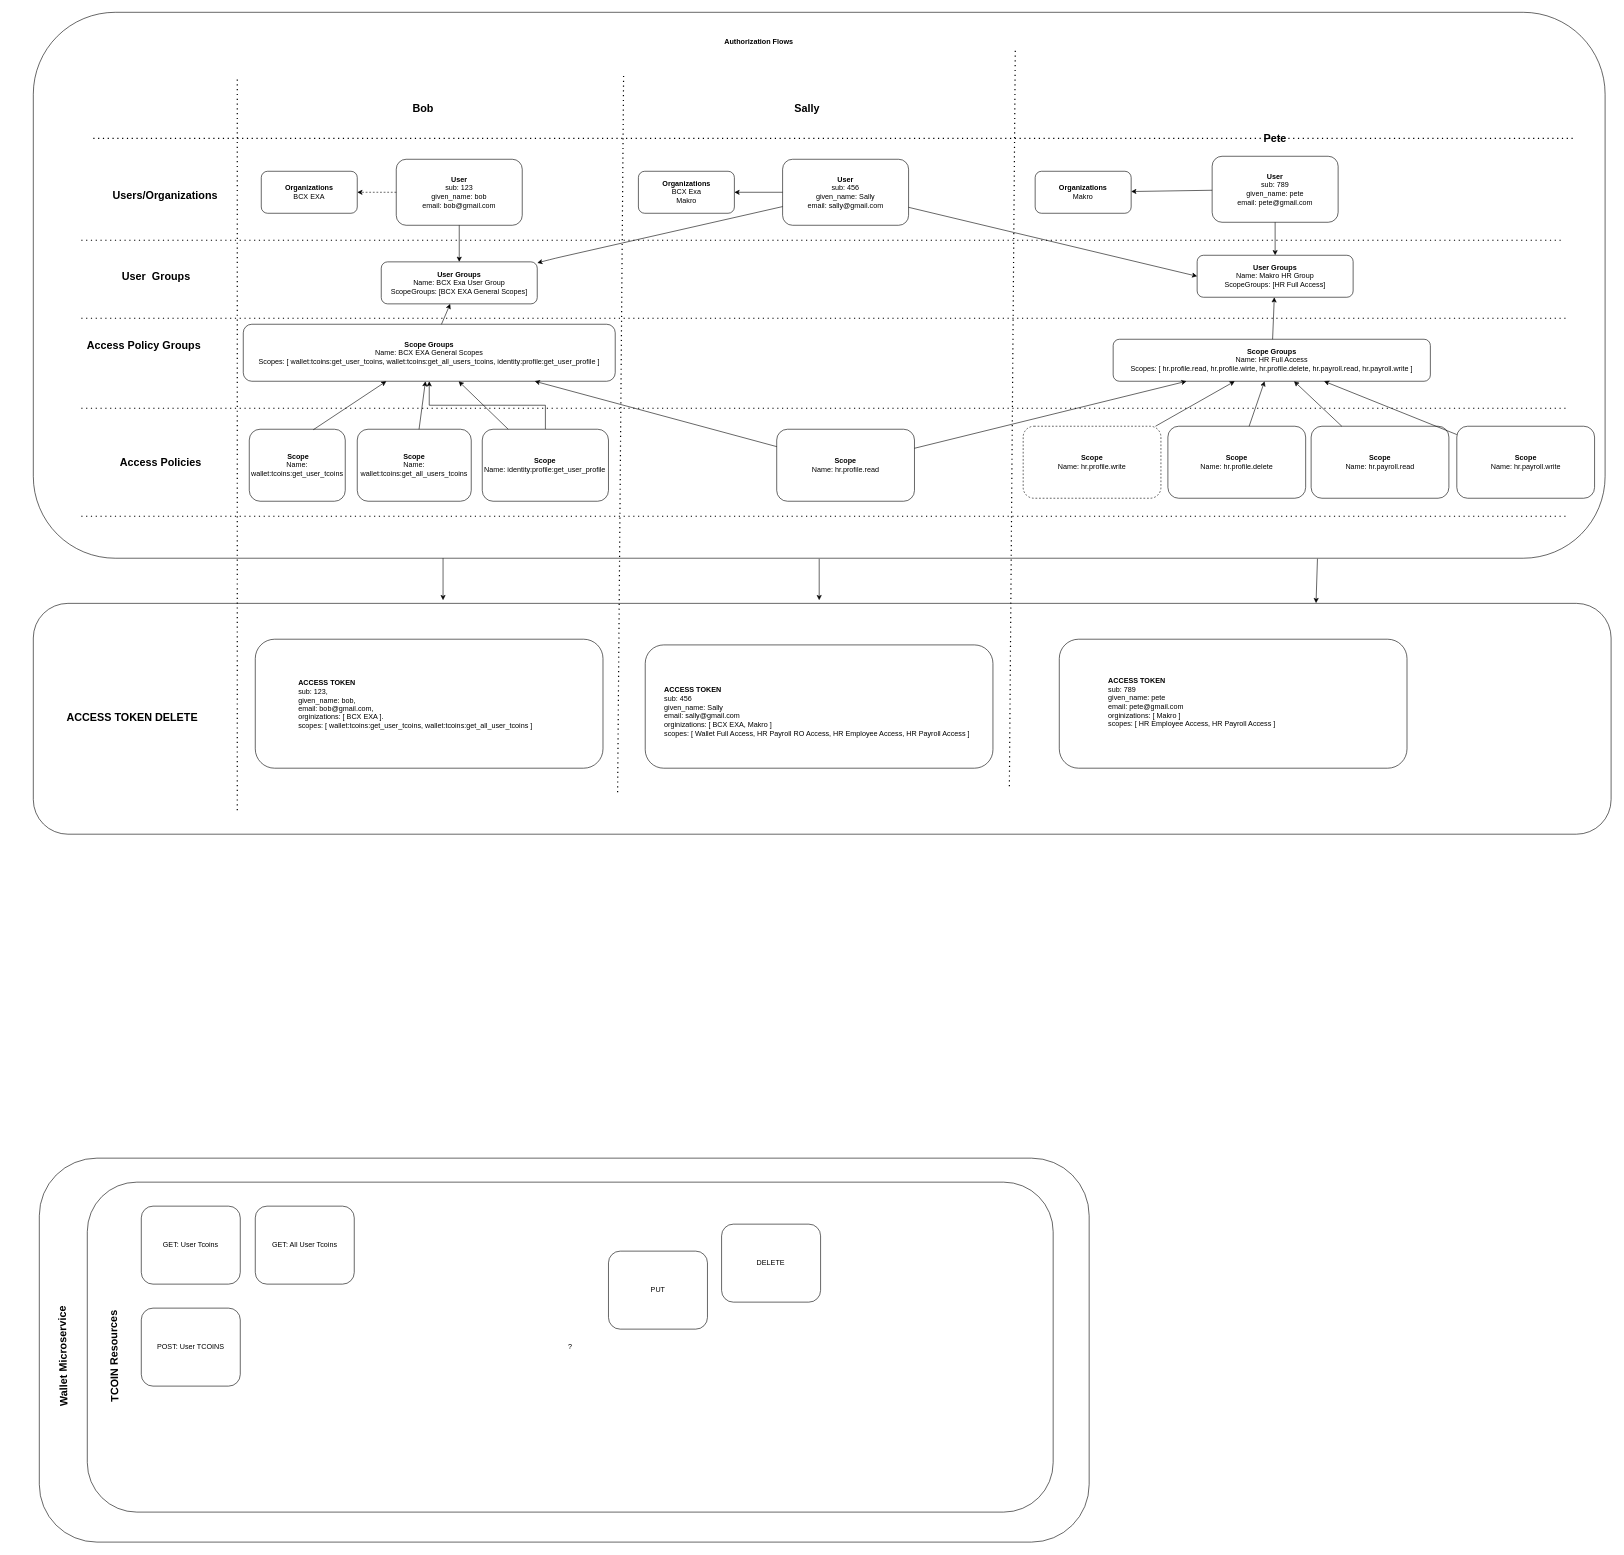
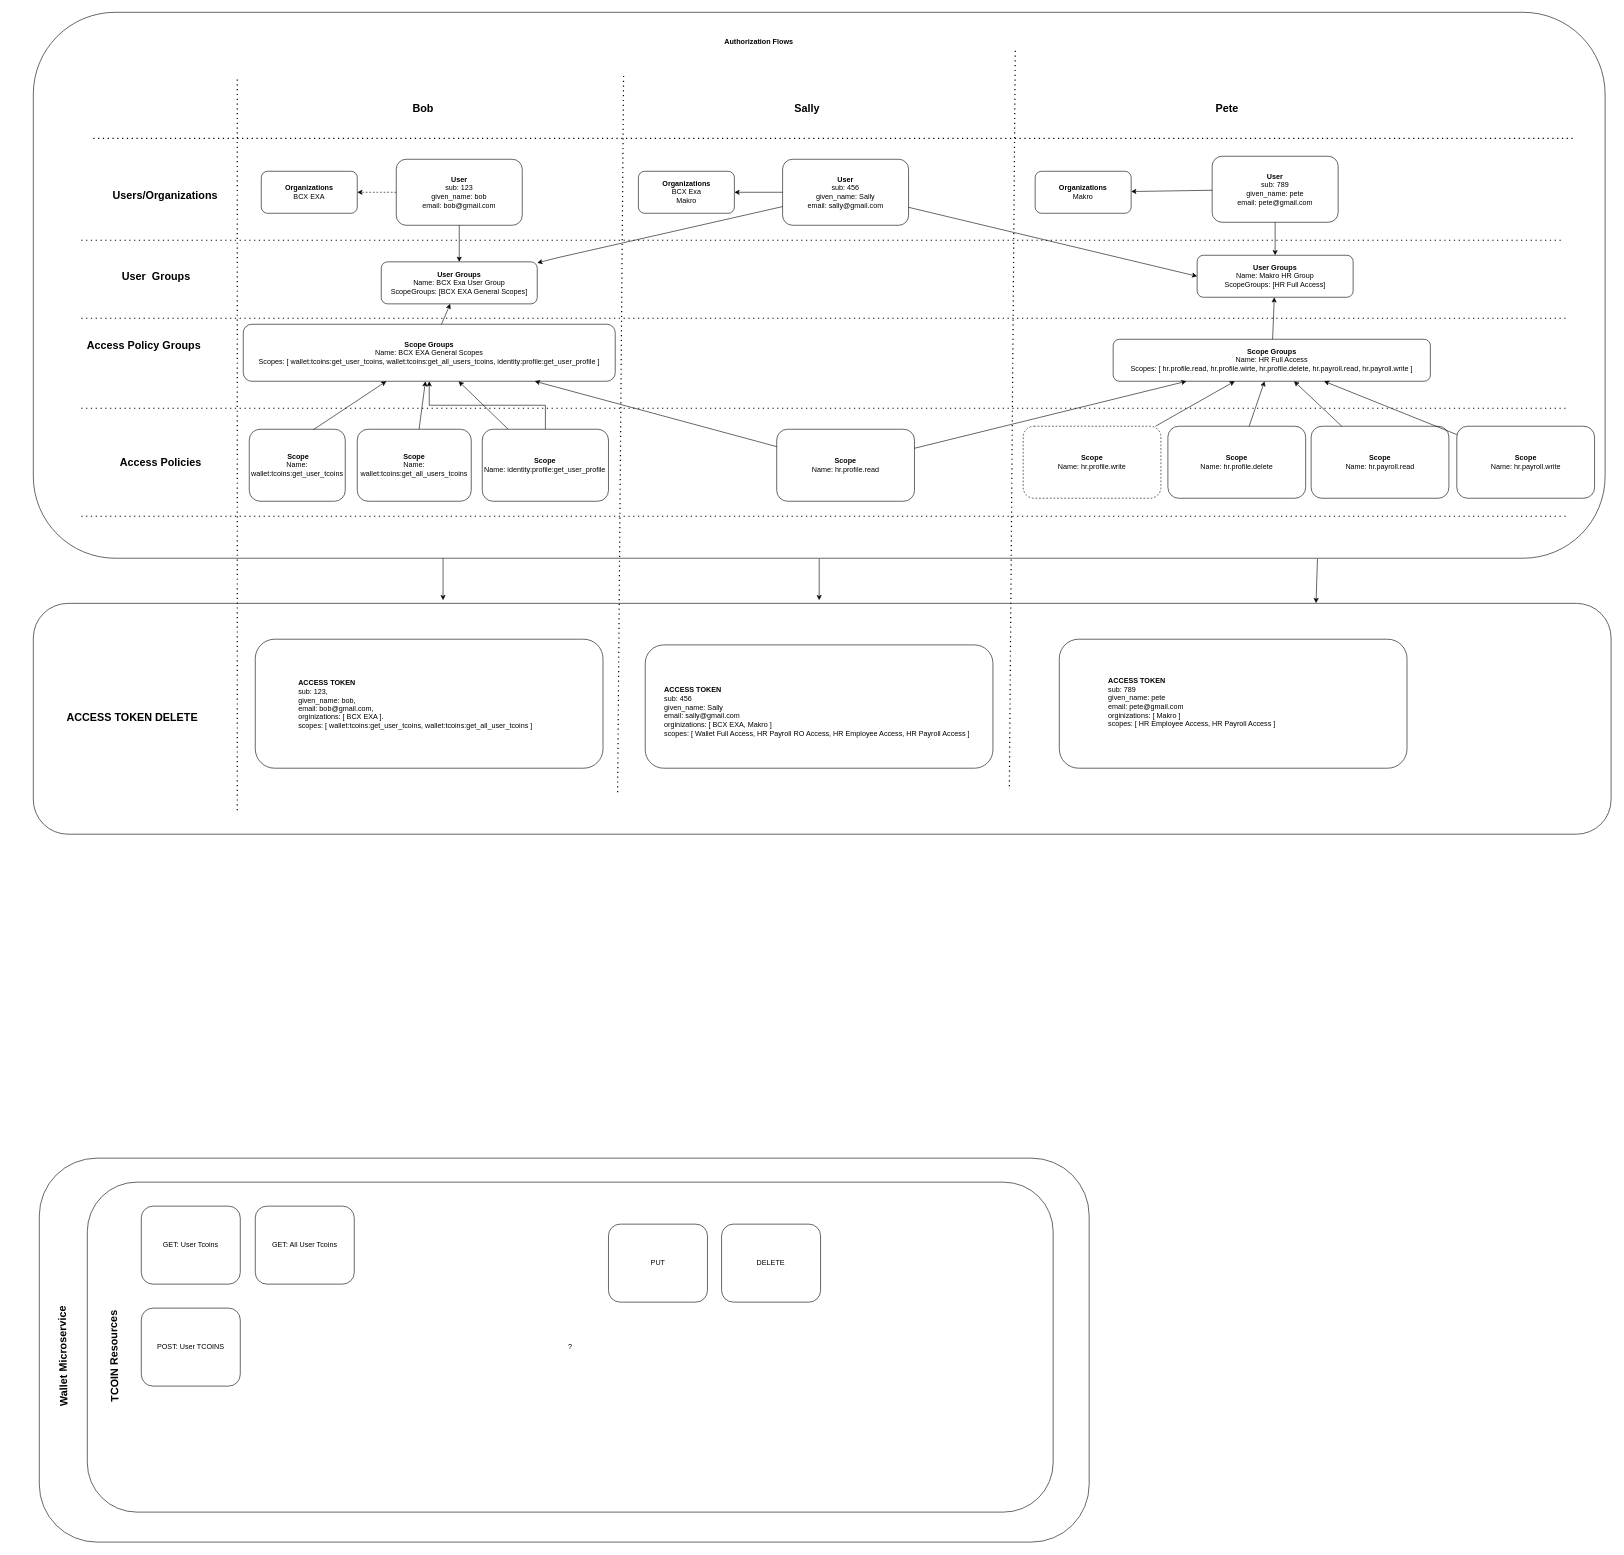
(1275, 138) -> (1227, 108)
(658, 1290) -> (658, 1263)
